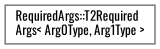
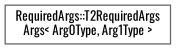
(80, 25) -> (88, 25)
